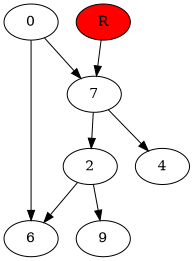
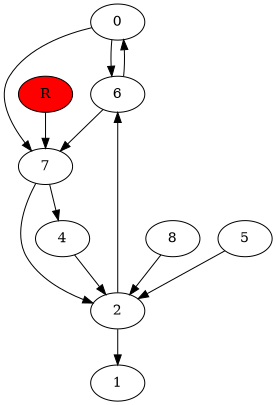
none -> (124, 63)
none -> (85, 127)
(103, 239) -> (118, 383)
none -> (173, 239)
none -> (245, 239)
none -> (87, 271)
